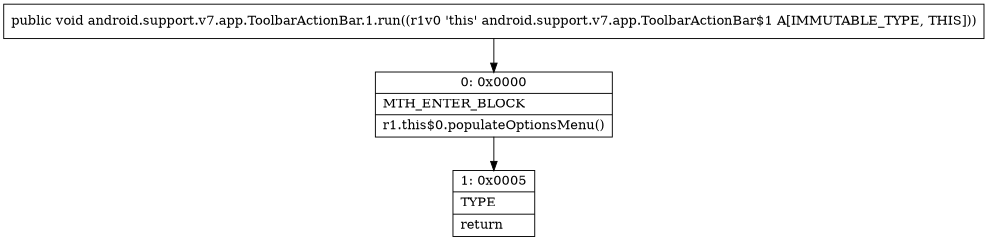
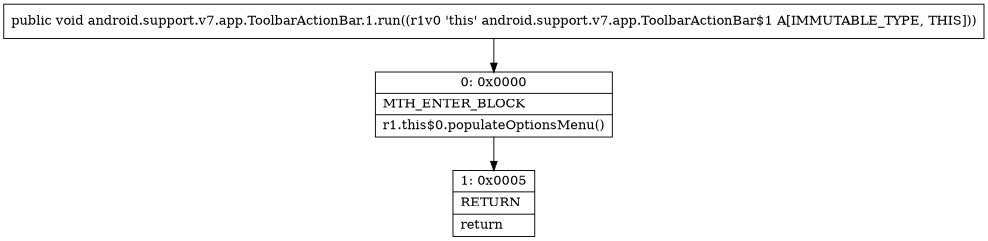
(479, 203) -> (491, 203)
